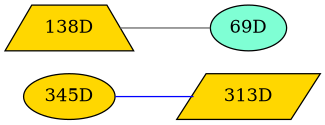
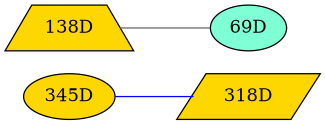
(248, 97) -> (248, 97)
